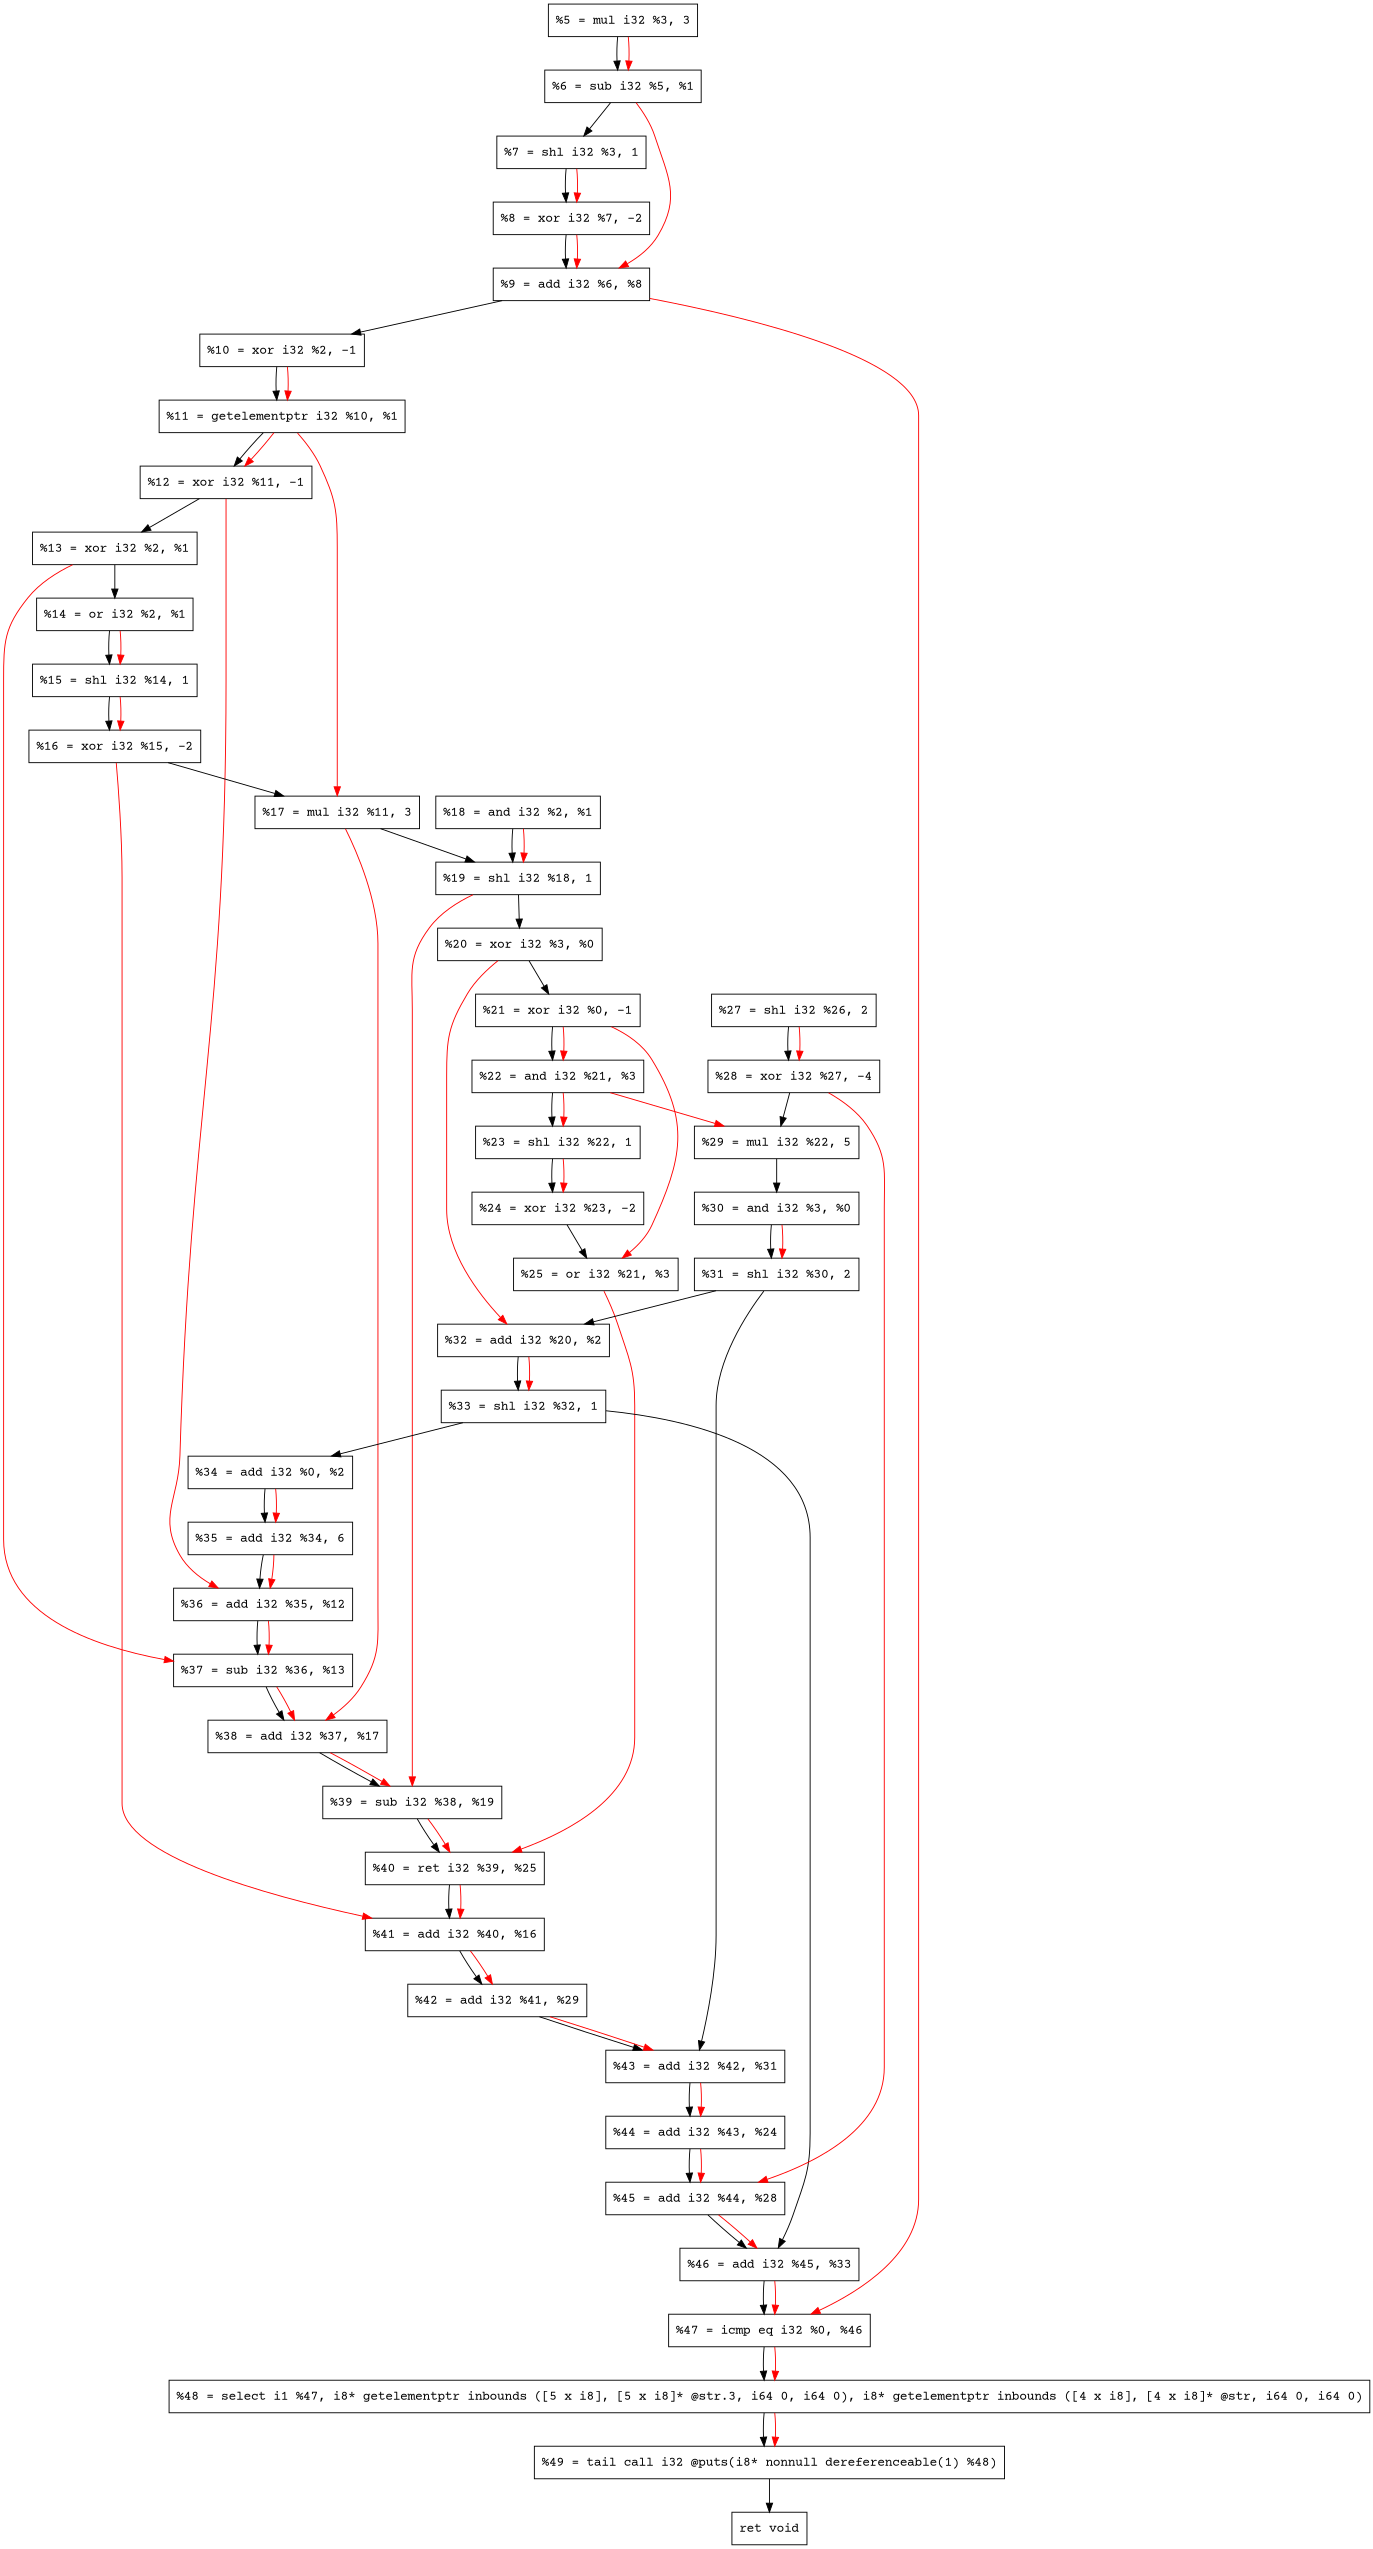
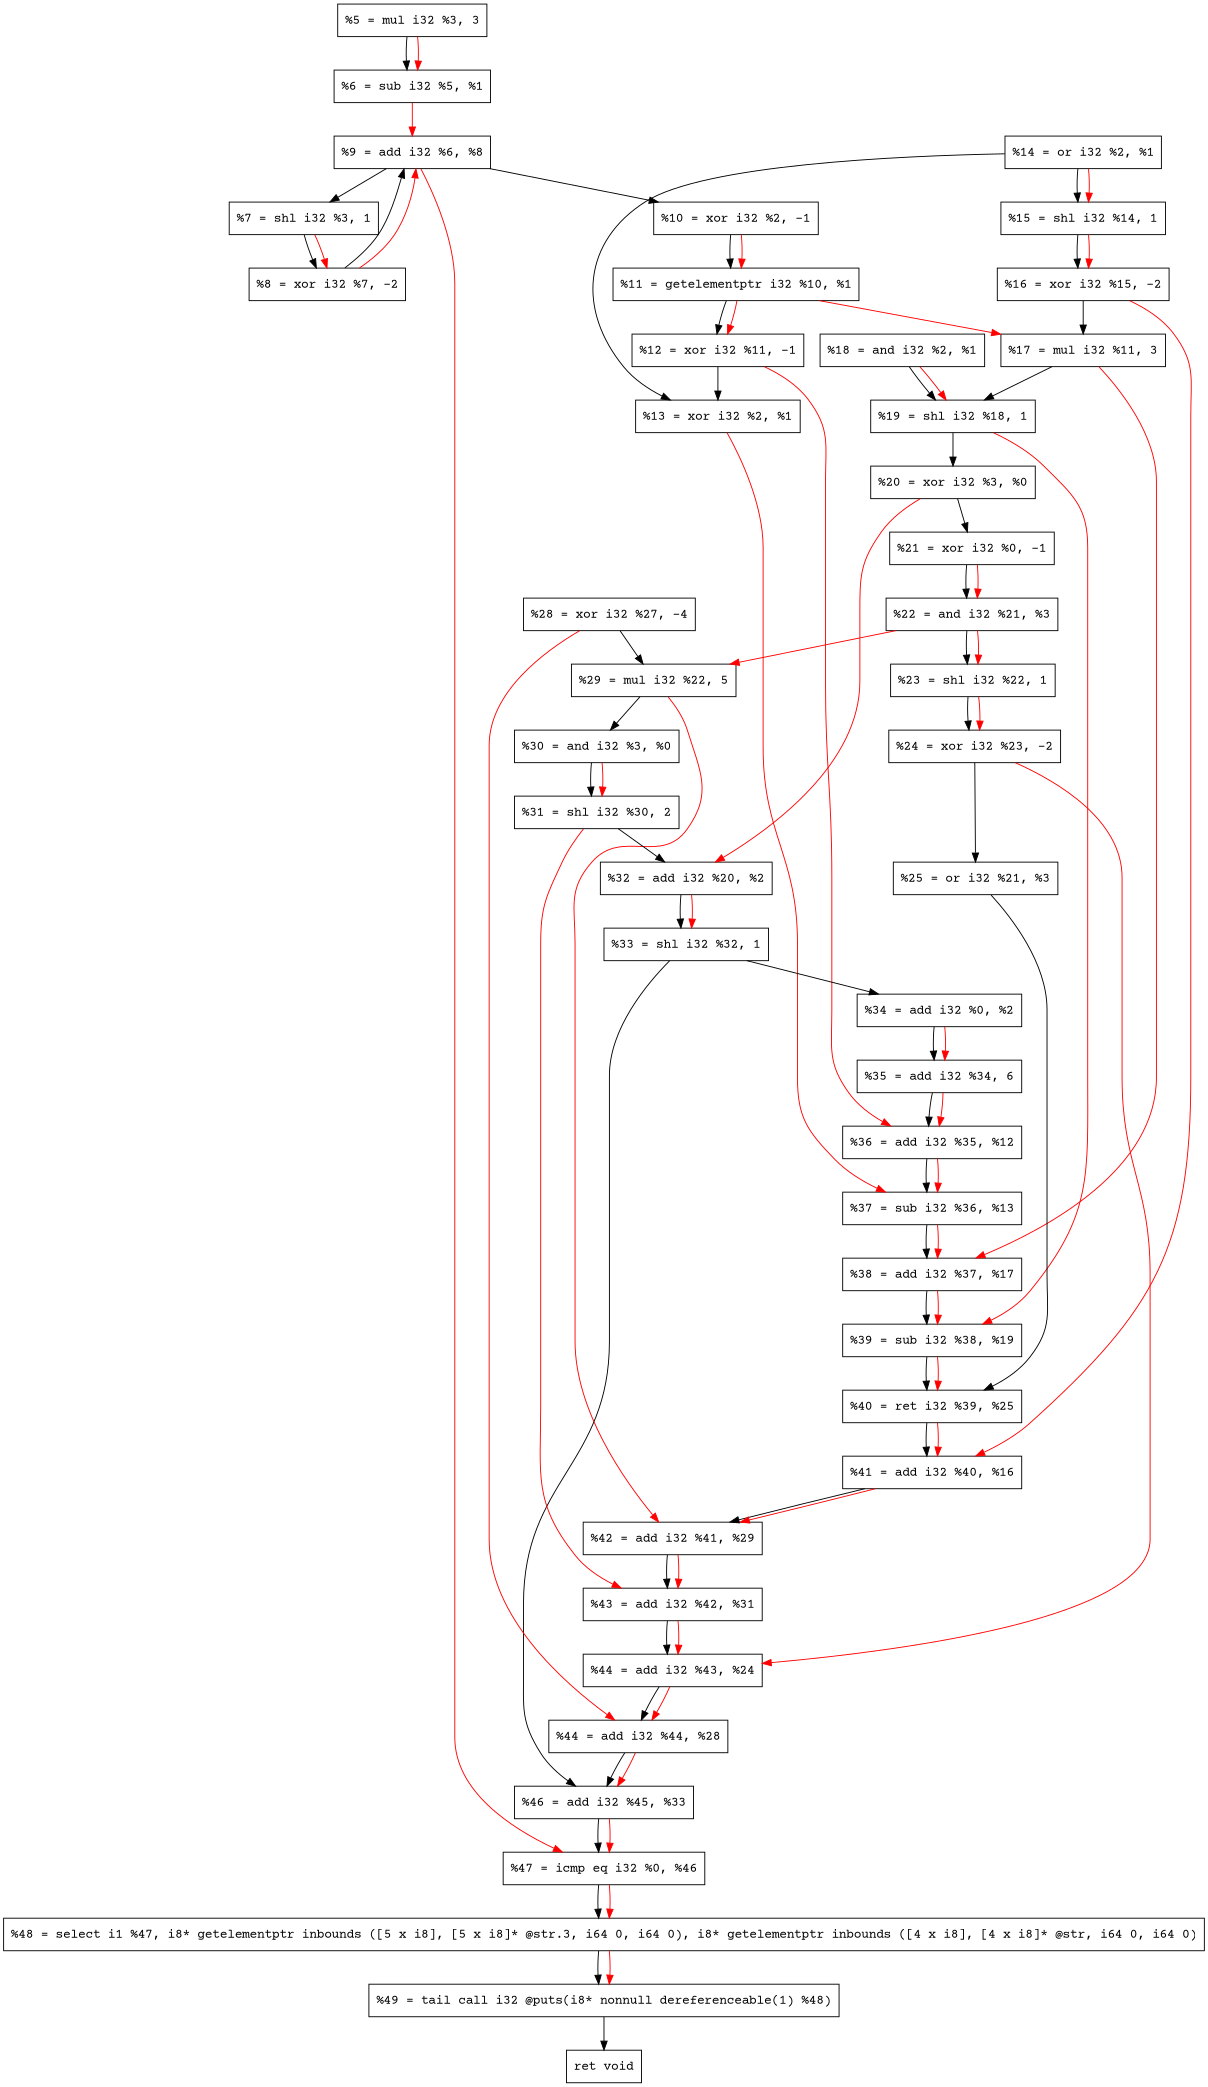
(600, 116) -> (362, 183)
(115, 577) -> (704, 181)
(794, 1010) -> none
none -> (575, 1072)
(677, 1133) -> none
none -> (1150, 1332)
(635, 1596) -> (1047, 1144)
(716, 1661) -> (541, 1215)
(695, 2198) -> (638, 1736)
